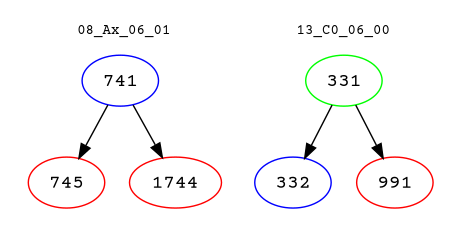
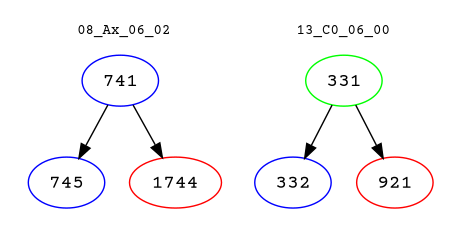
(125, 30) -> (125, 30)
(67, 183) -> (67, 183)
(395, 183) -> (395, 183)
